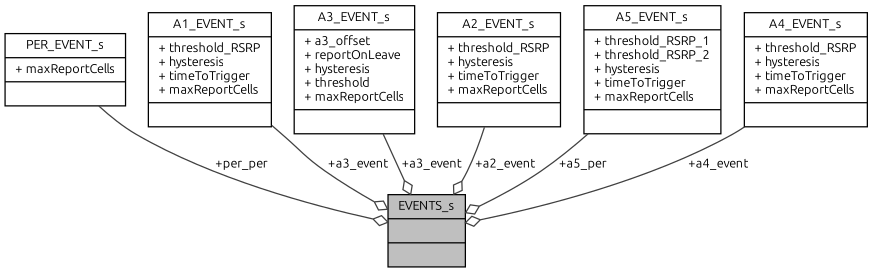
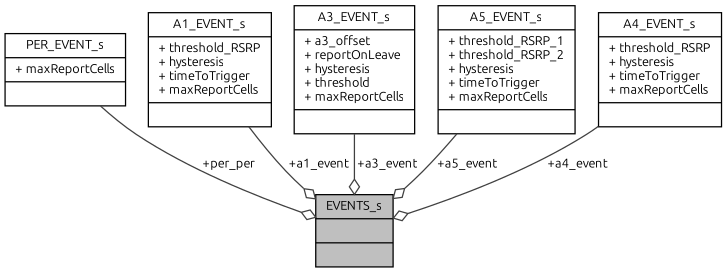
(499, 70) -> none
(357, 164) -> (318, 164)
(581, 164) -> (466, 164)
